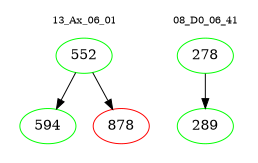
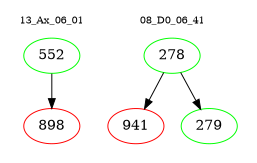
(48, 126) -> none
(121, 126) -> (52, 126)
none -> (136, 126)
(205, 126) -> (209, 126)
